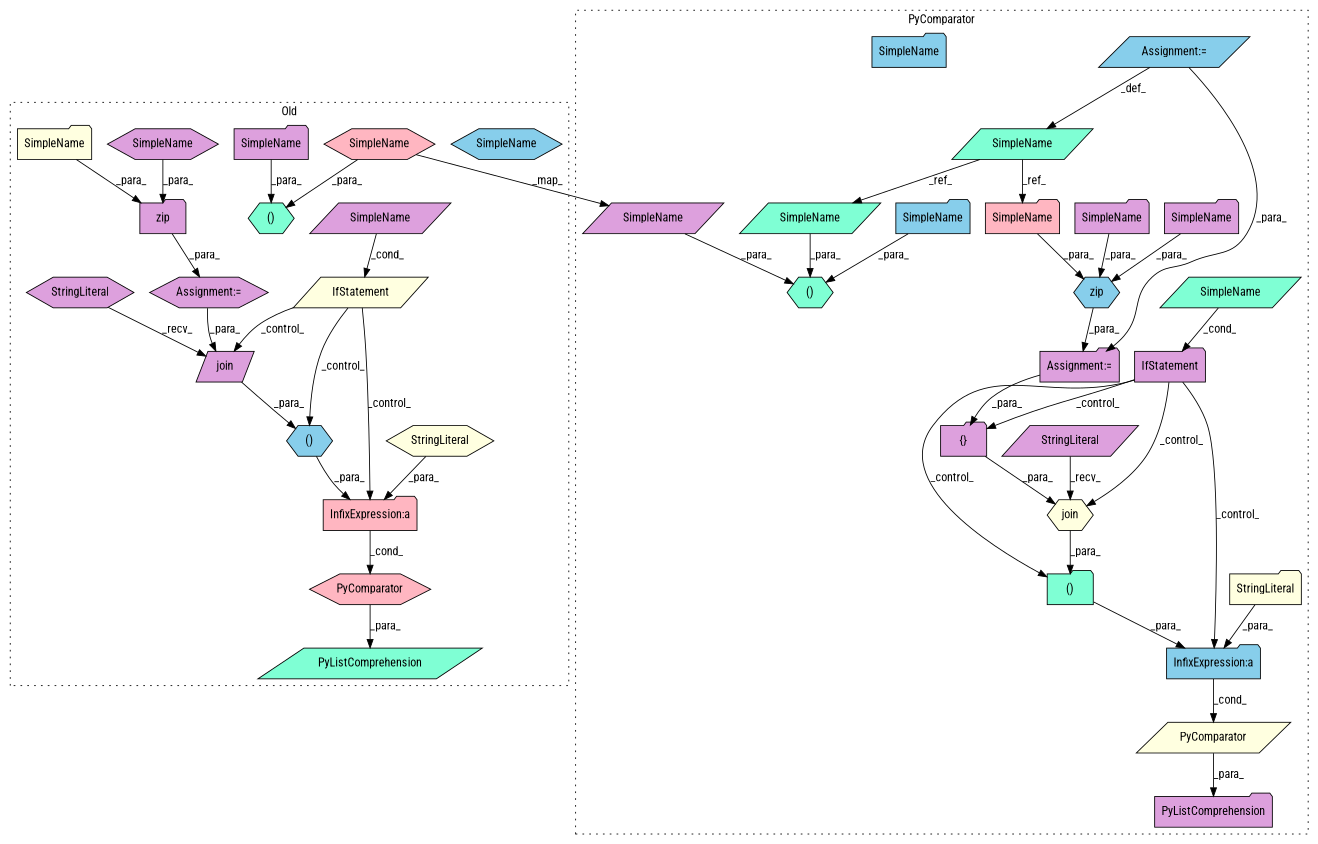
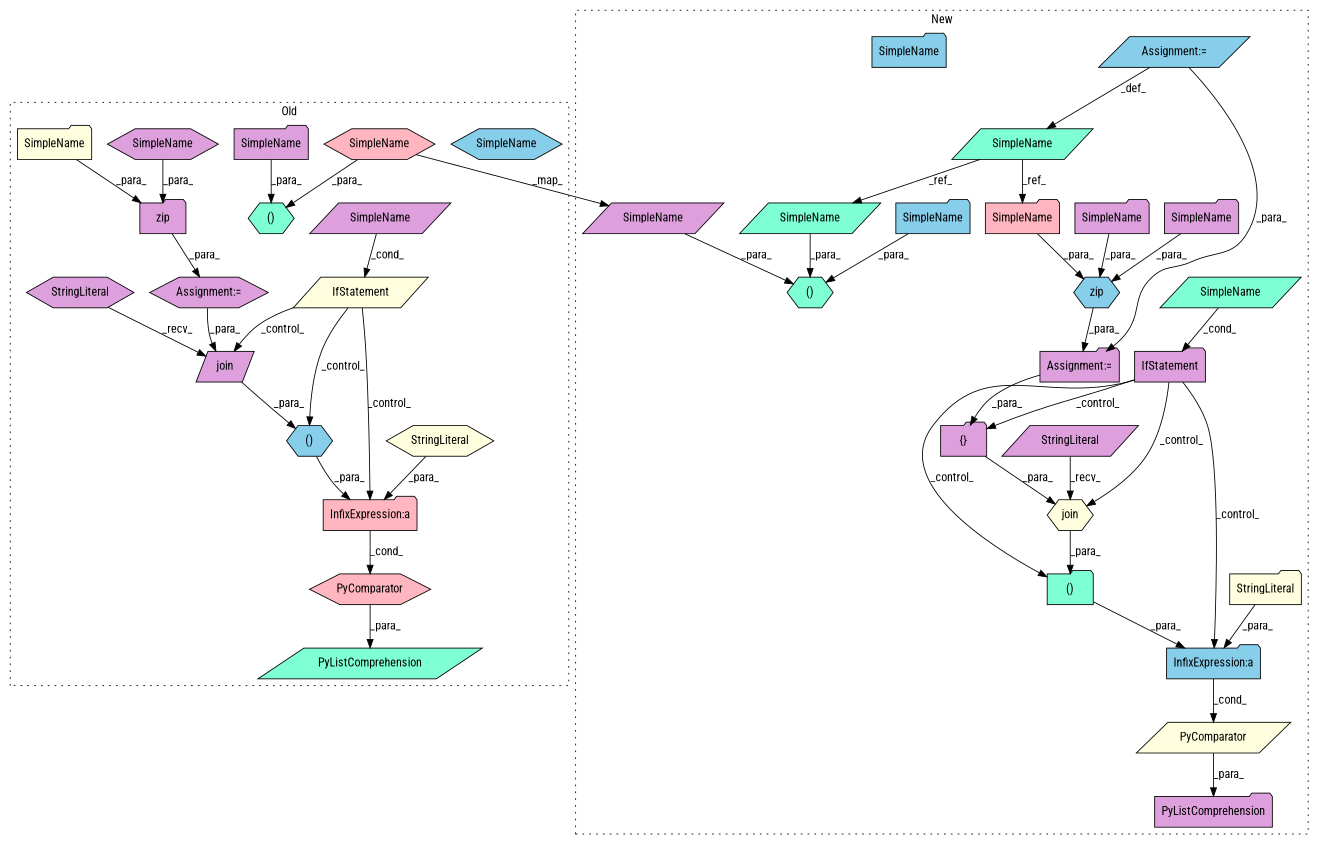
(942, 20) -> (942, 20)
